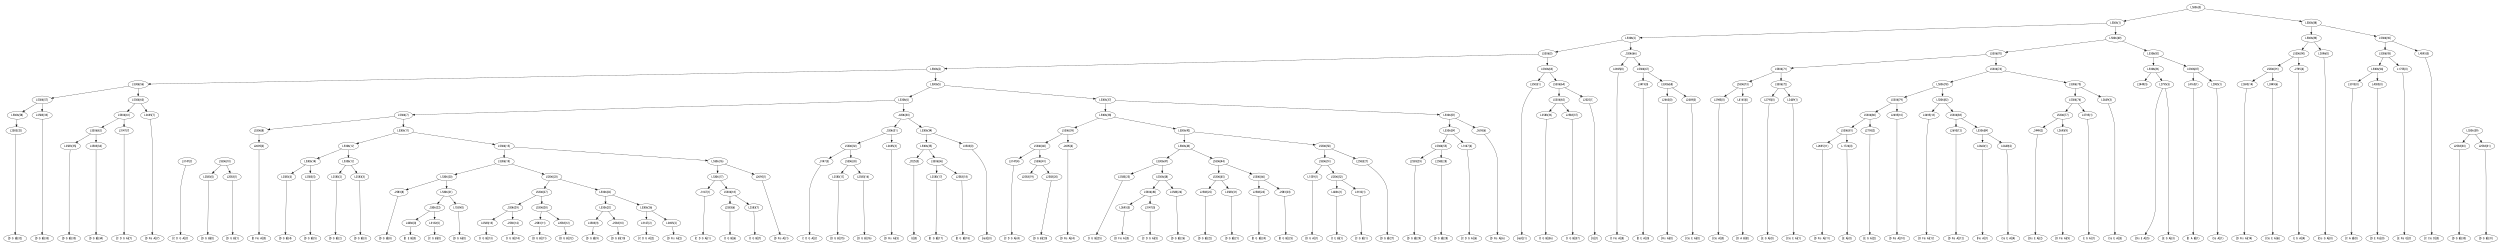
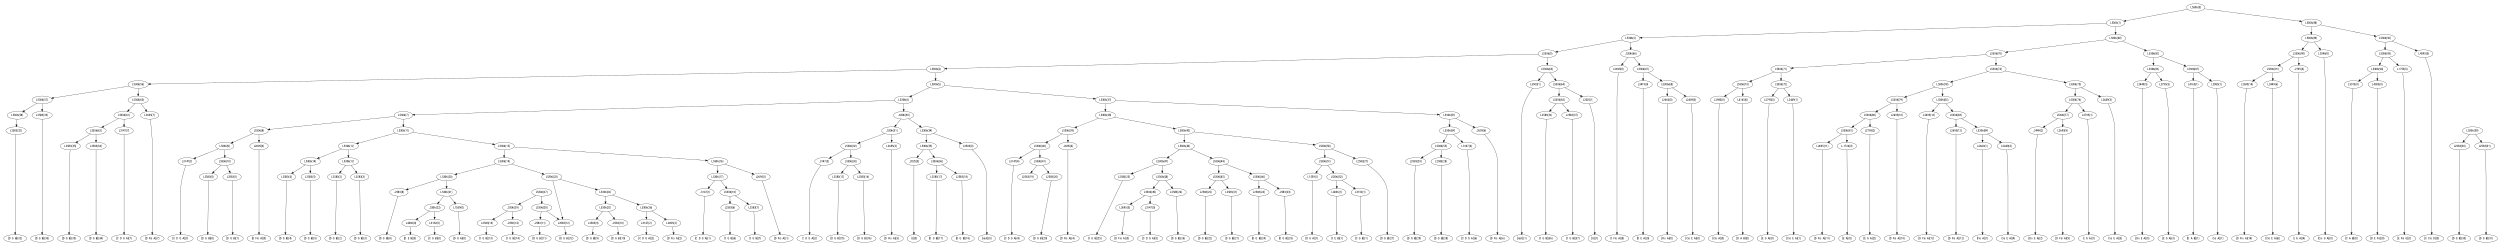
none -> (225, 146)
(2155, 161) -> (2142, 160)
(547, 184) -> (558, 199)
